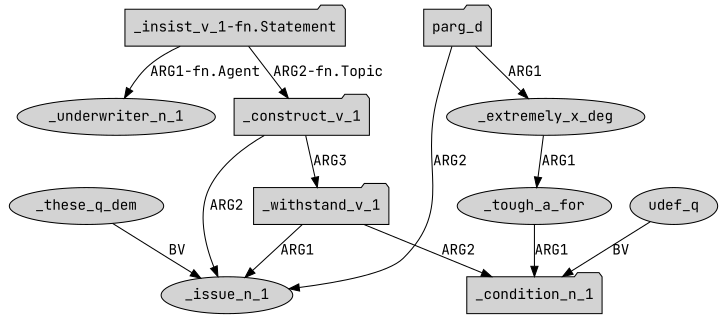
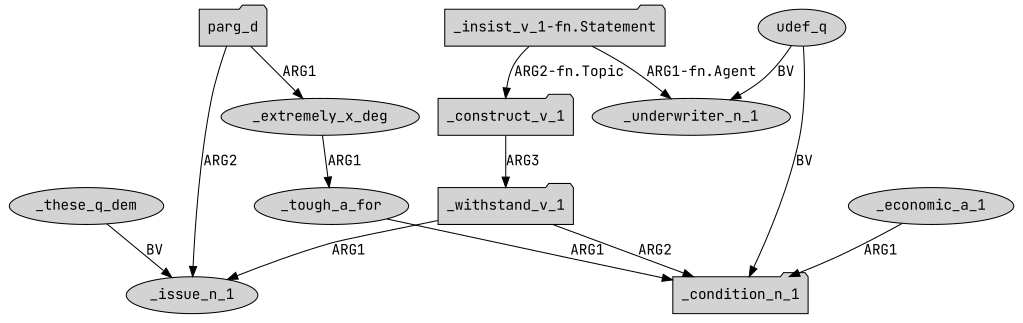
none -> (769, 74)
(209, 190) -> none
none -> (931, 206)
